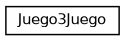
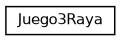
(63, 21) -> (60, 21)
